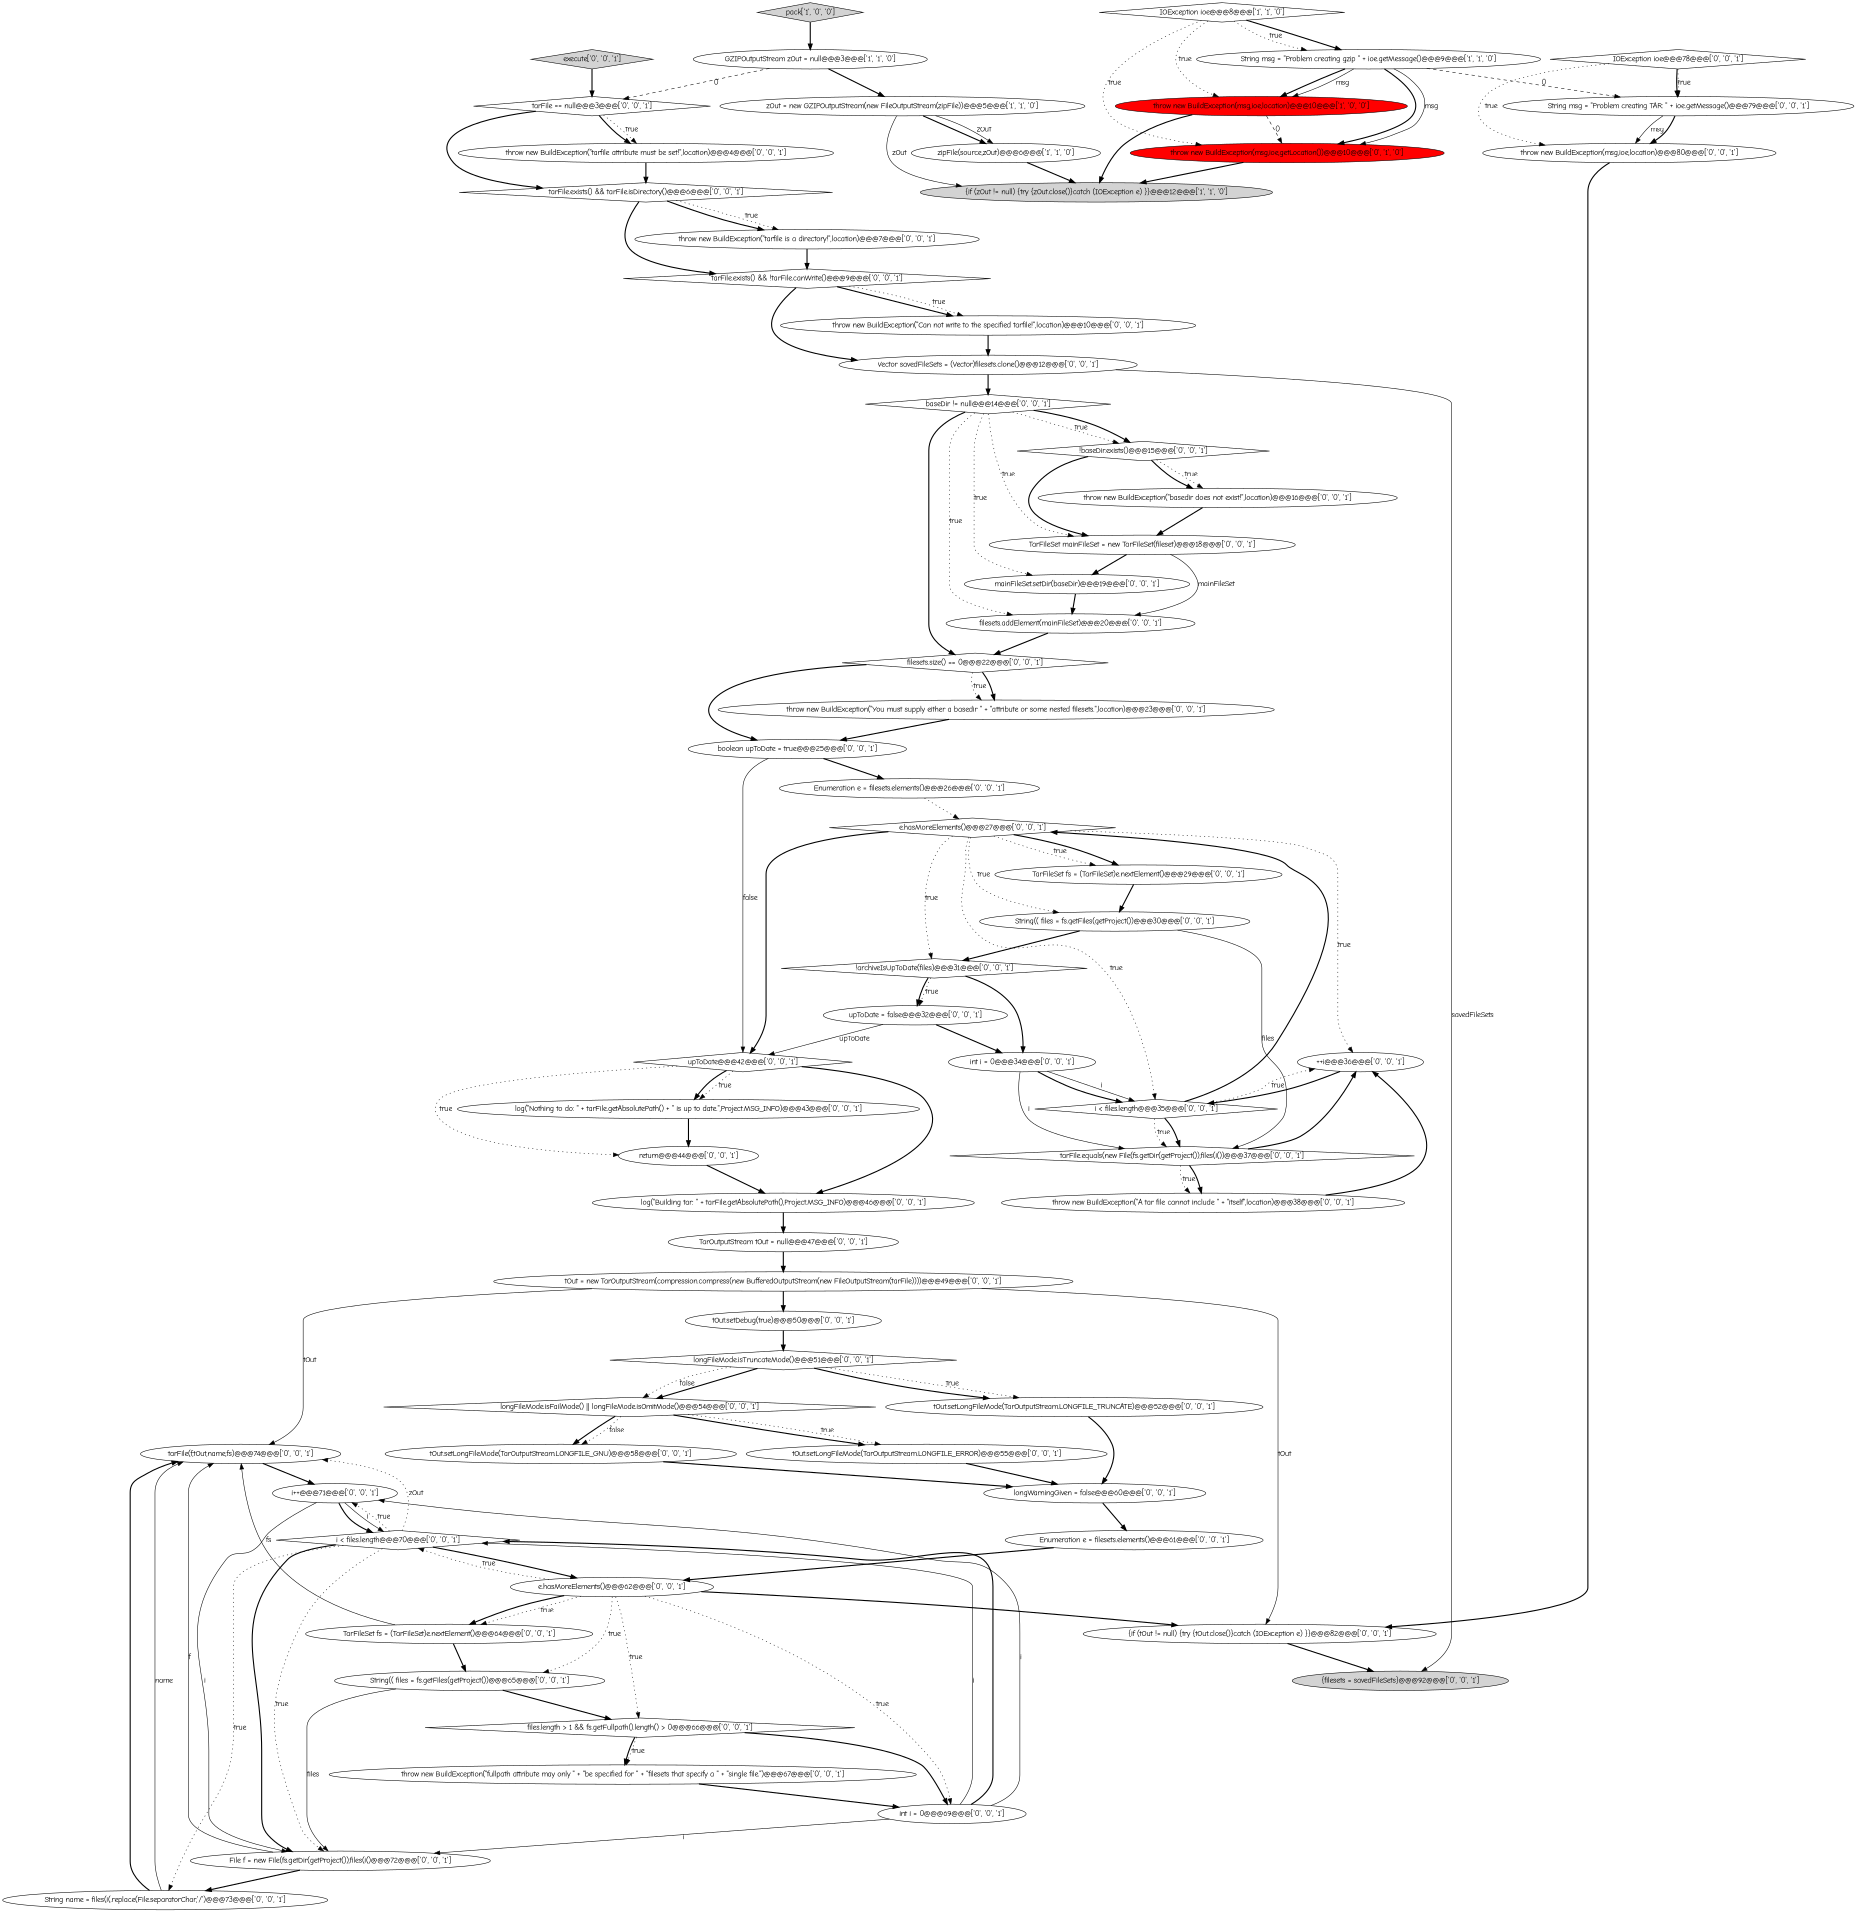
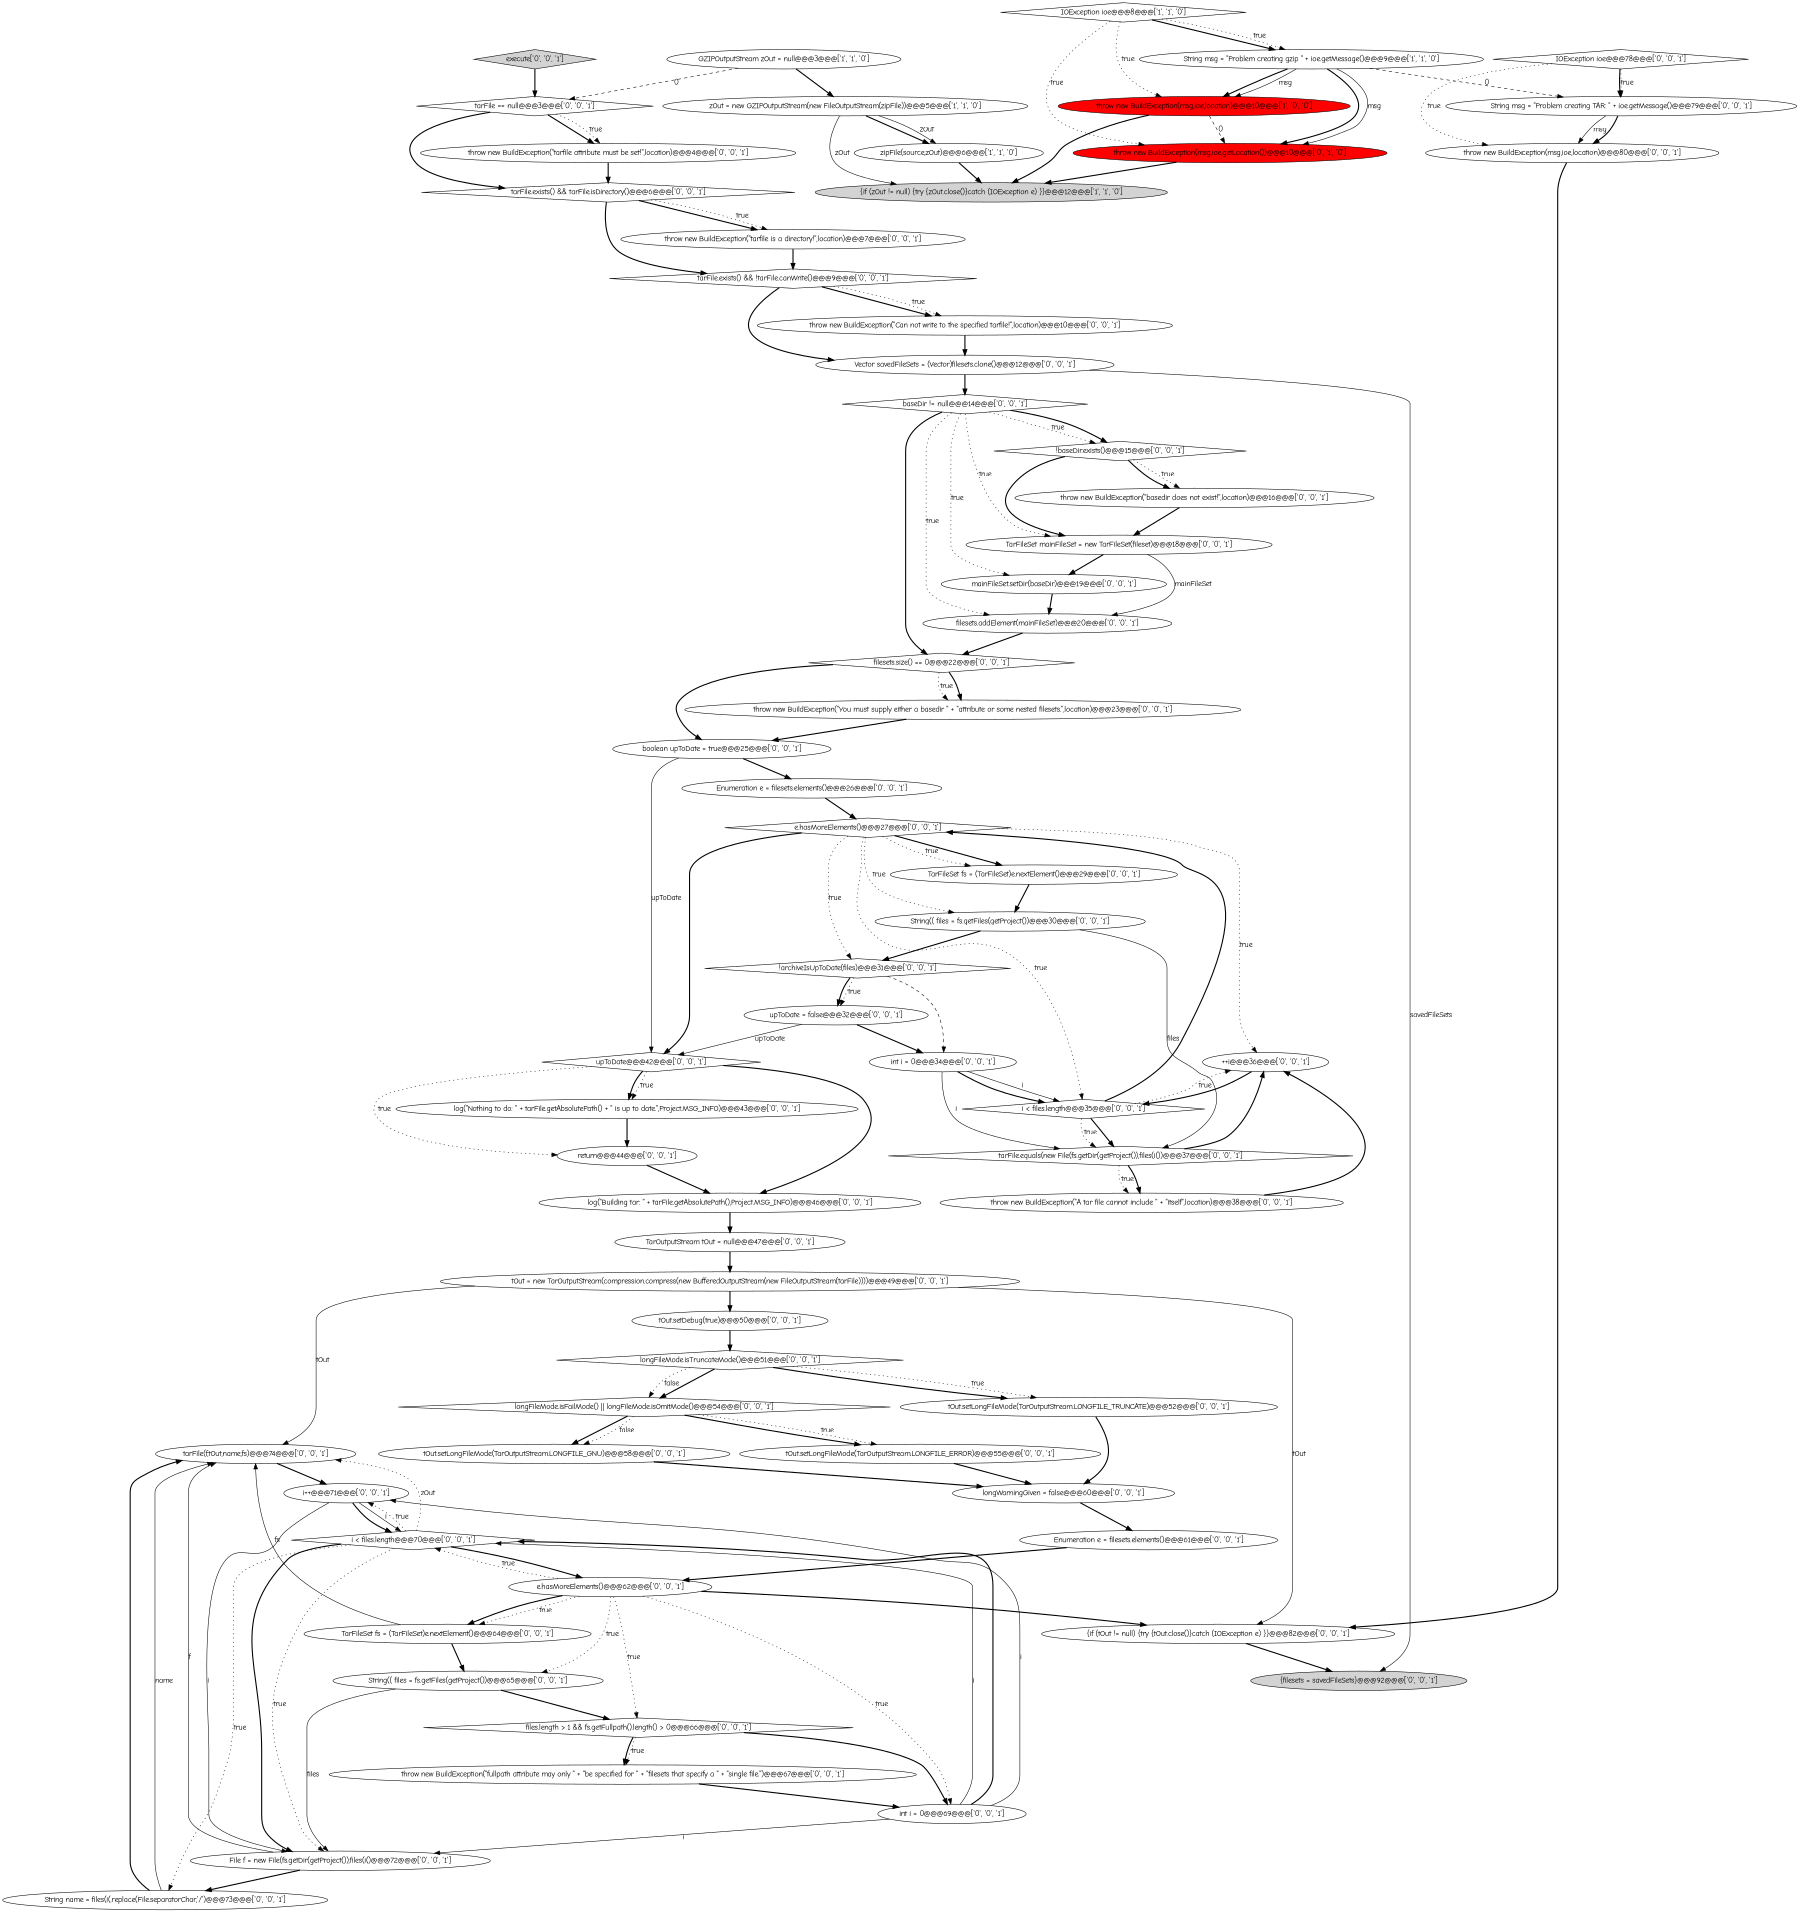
(810, 12) -> none
(939, 807) -> (838, 807)
(750, 898) -> (666, 898)
(1008, 1001) -> (929, 1001)
